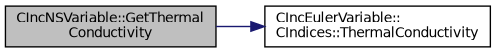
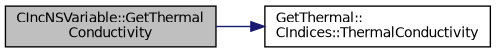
(378, 26) -> (378, 26)
